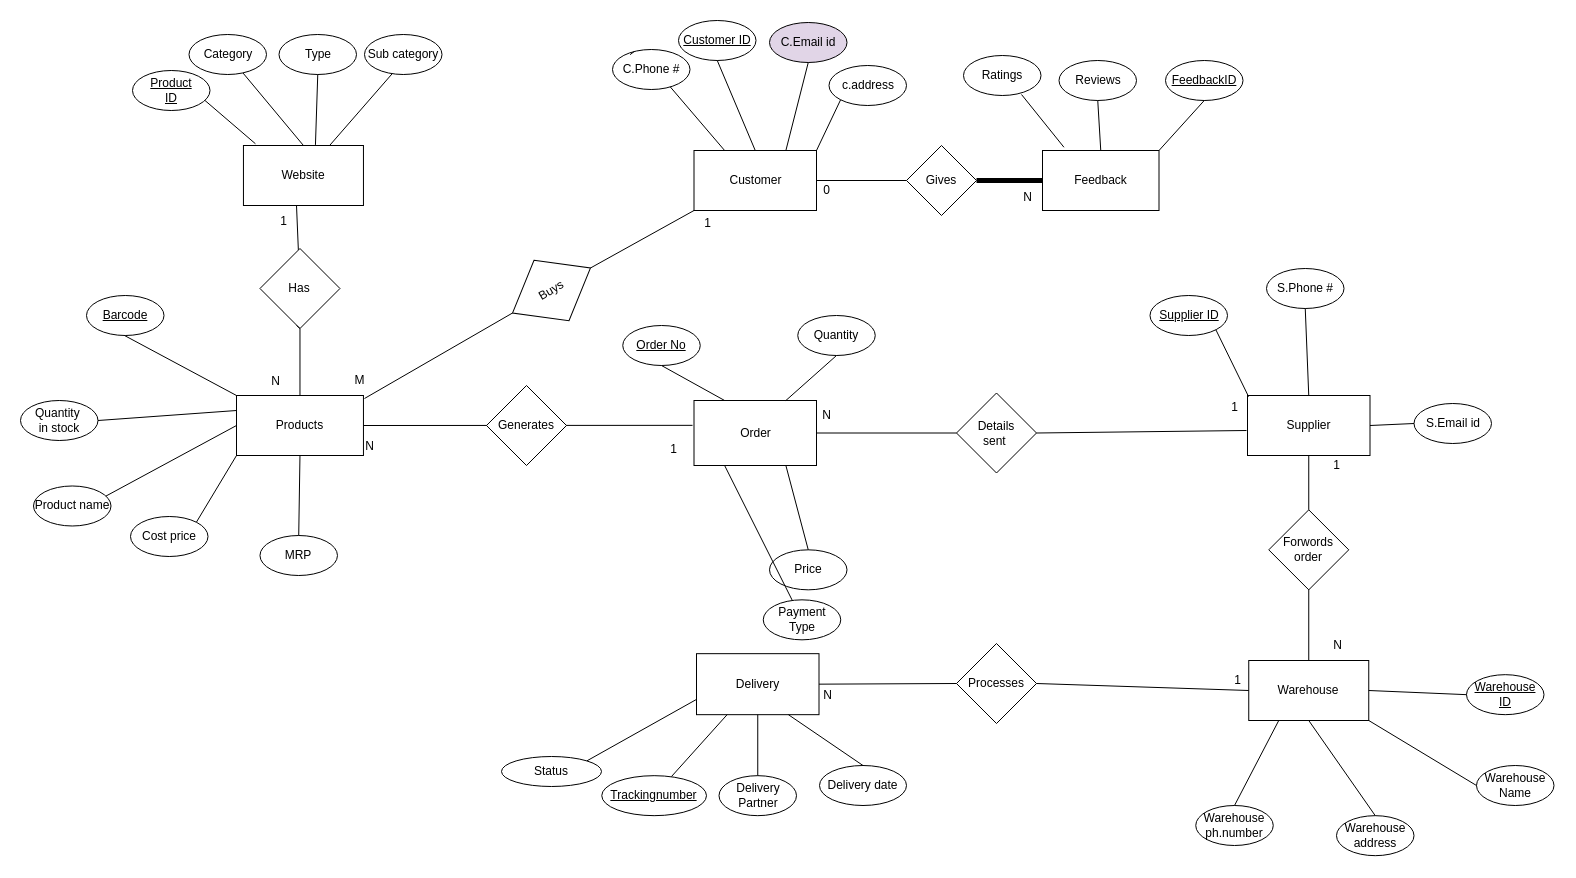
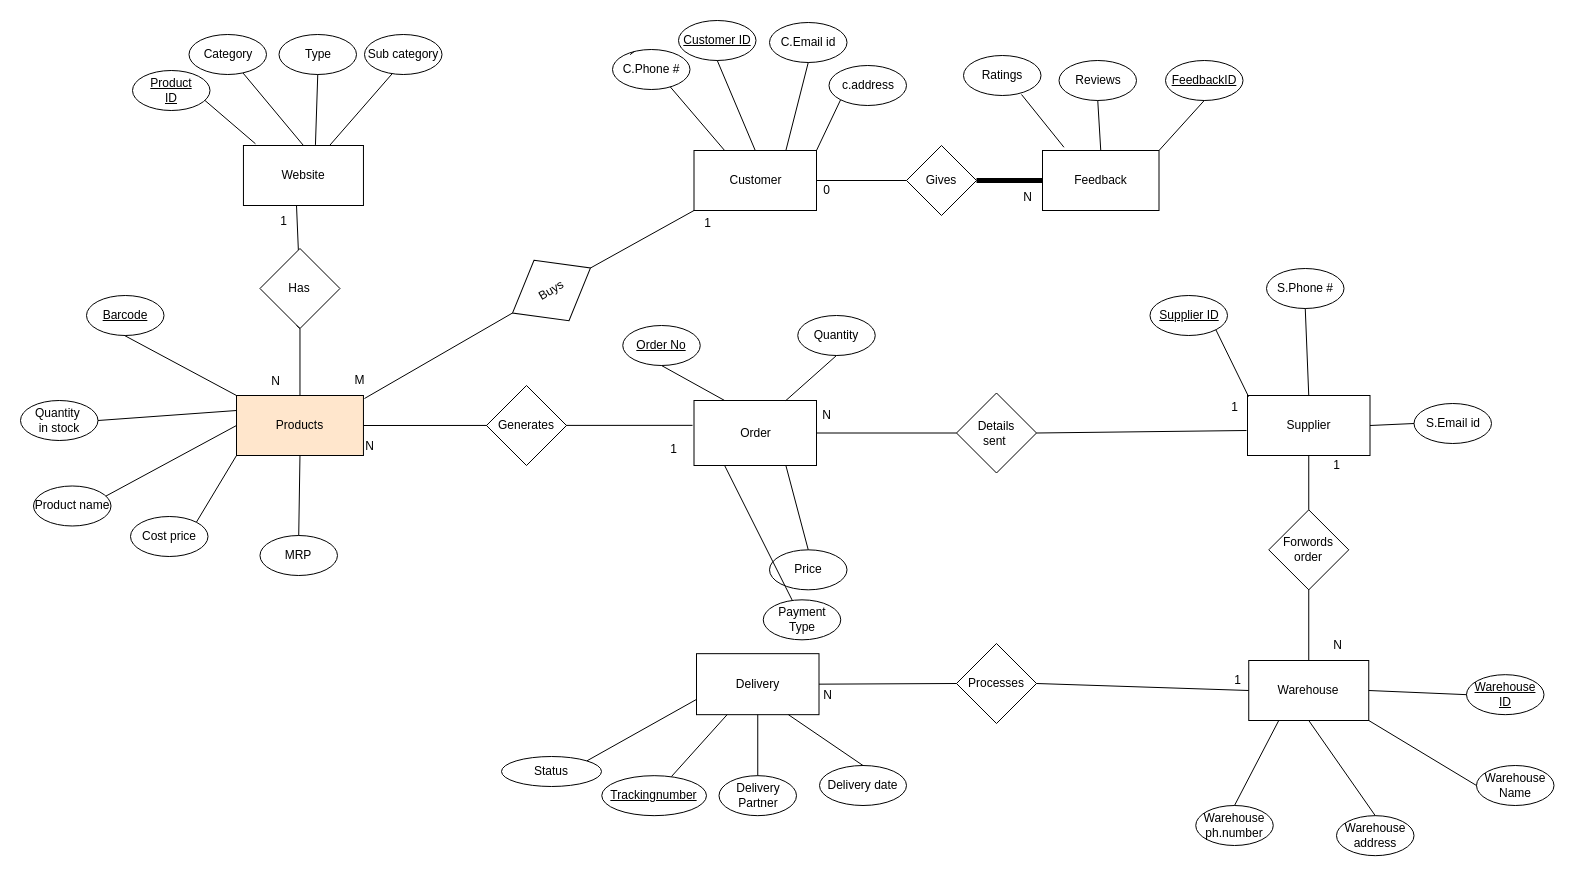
(808, 43) -> (808, 43)
(300, 426) -> (300, 426)
